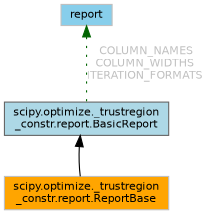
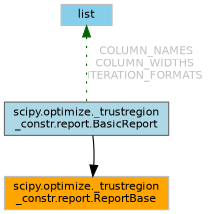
(87, 15) -> (87, 15)
(79, 161) -> (94, 150)
